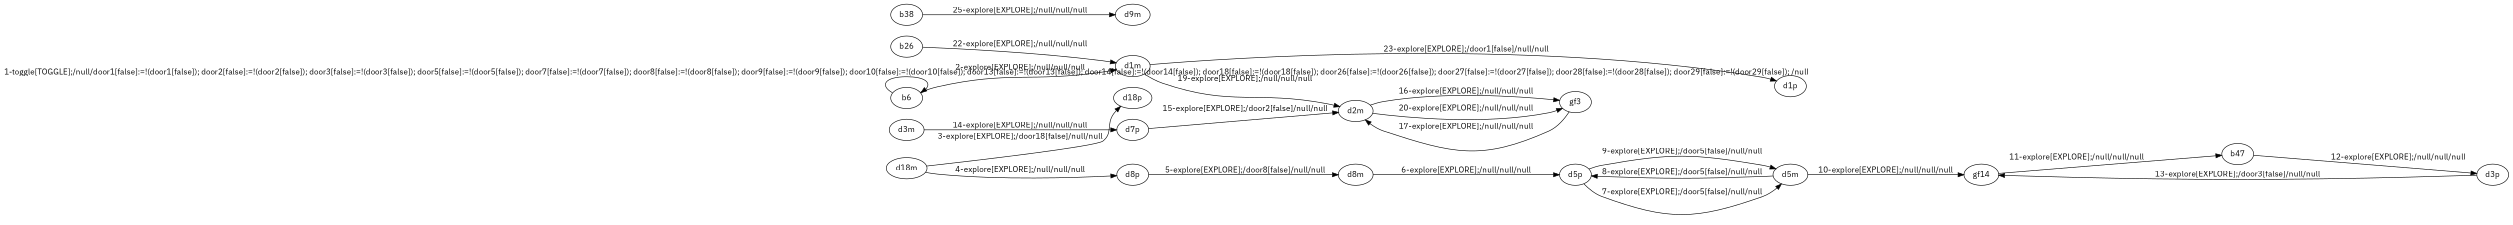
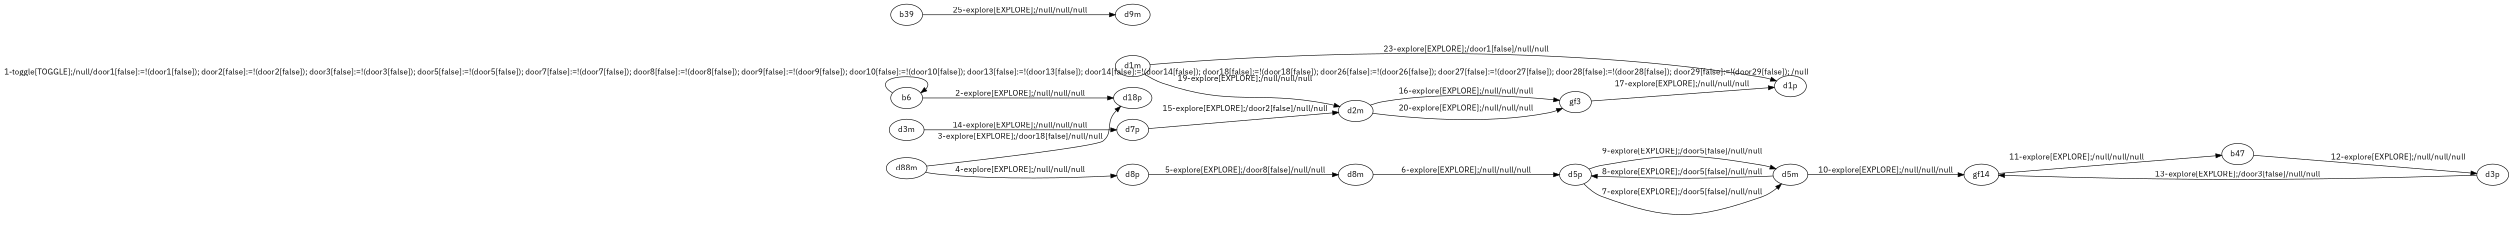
(907, 15) -> (907, 15)
(907, 47) -> none
(1015, 77) -> (1015, 98)
(1473, 151) -> (1680, 94)
(907, 168) -> (907, 168)
